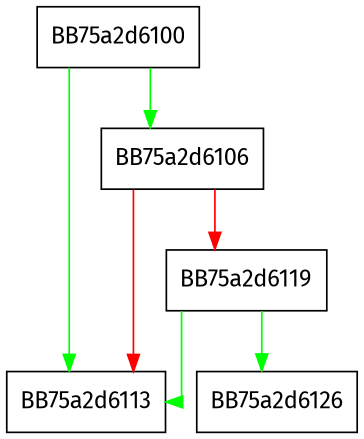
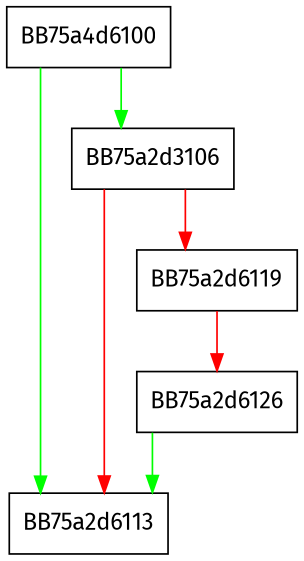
(118, 37) -> (89, 37)
(182, 159) -> (153, 159)
(262, 333) -> (217, 333)
(182, 357) -> (152, 454)
